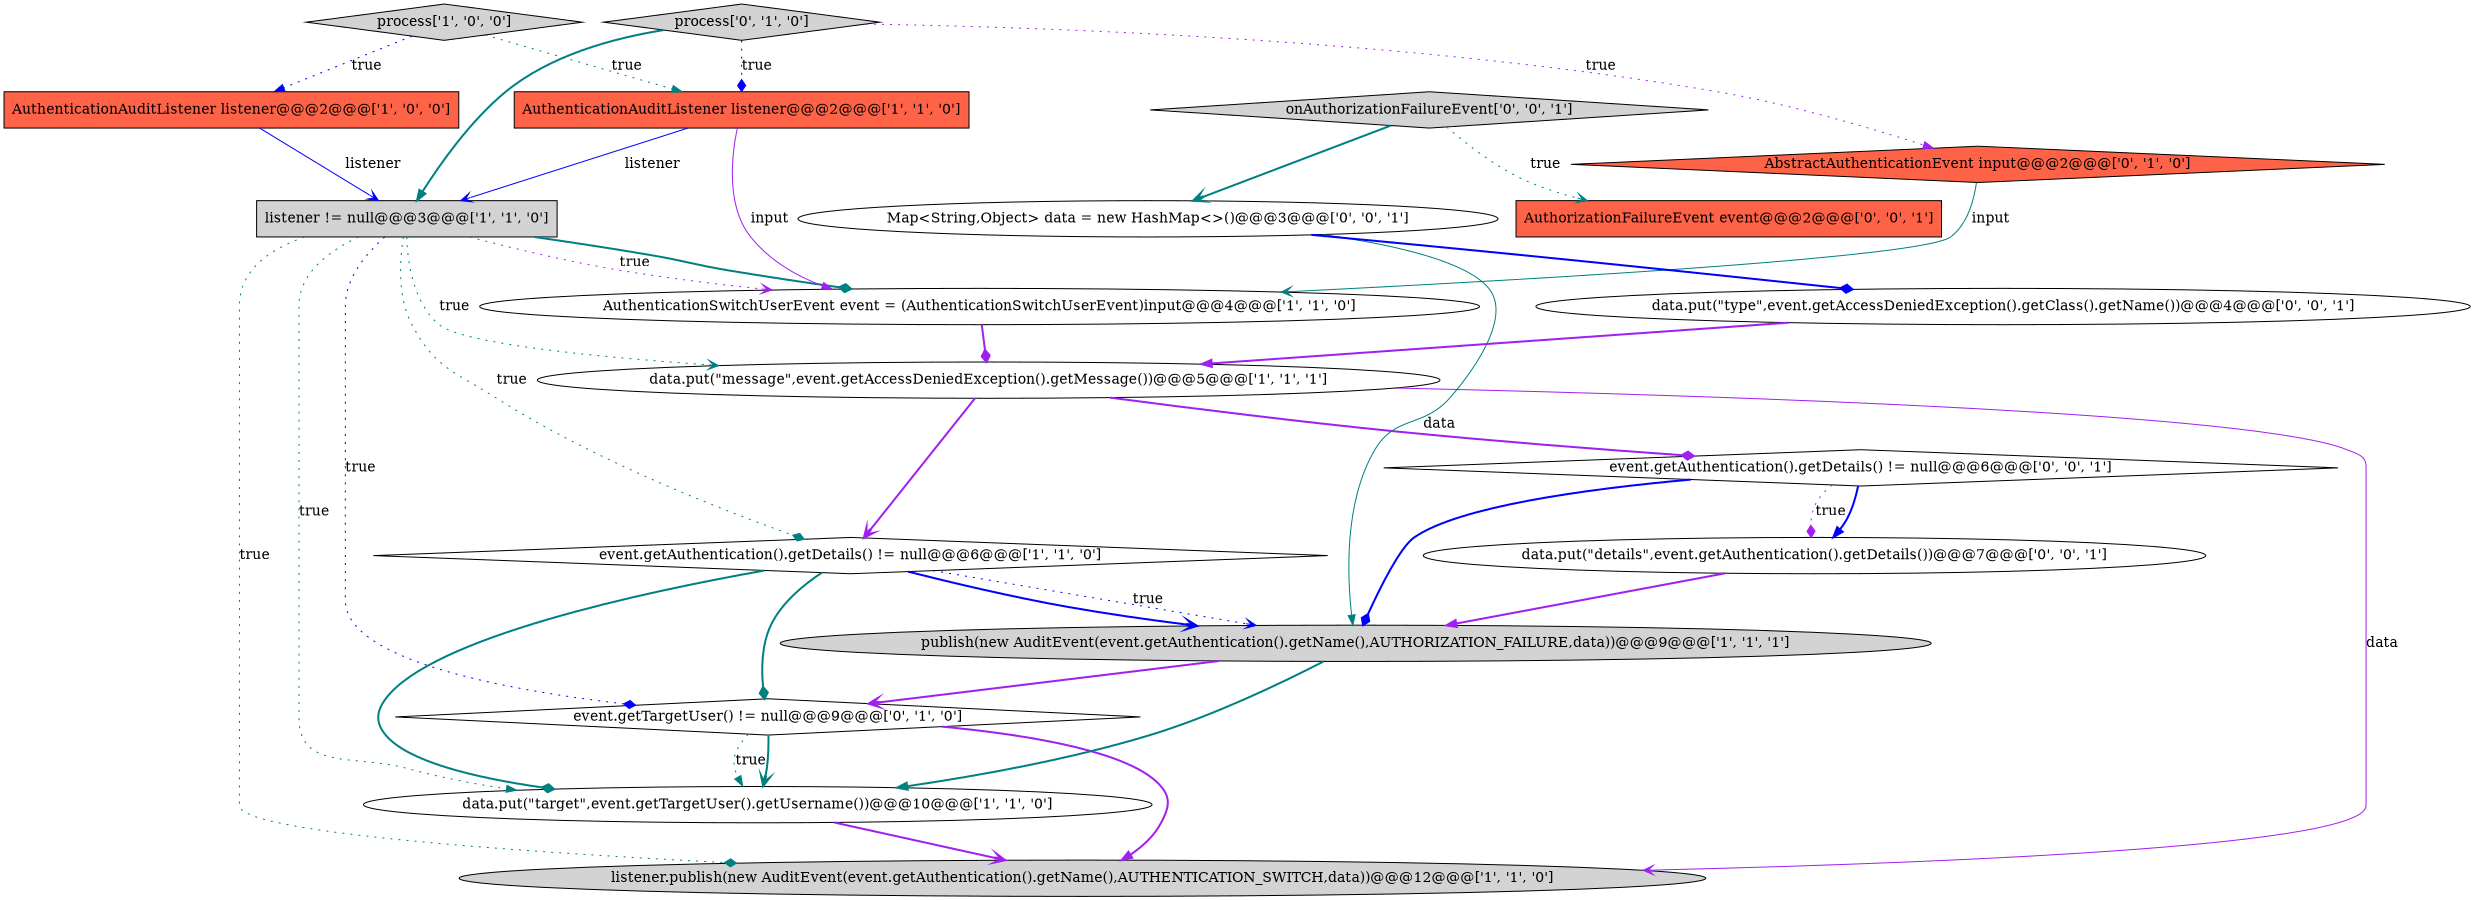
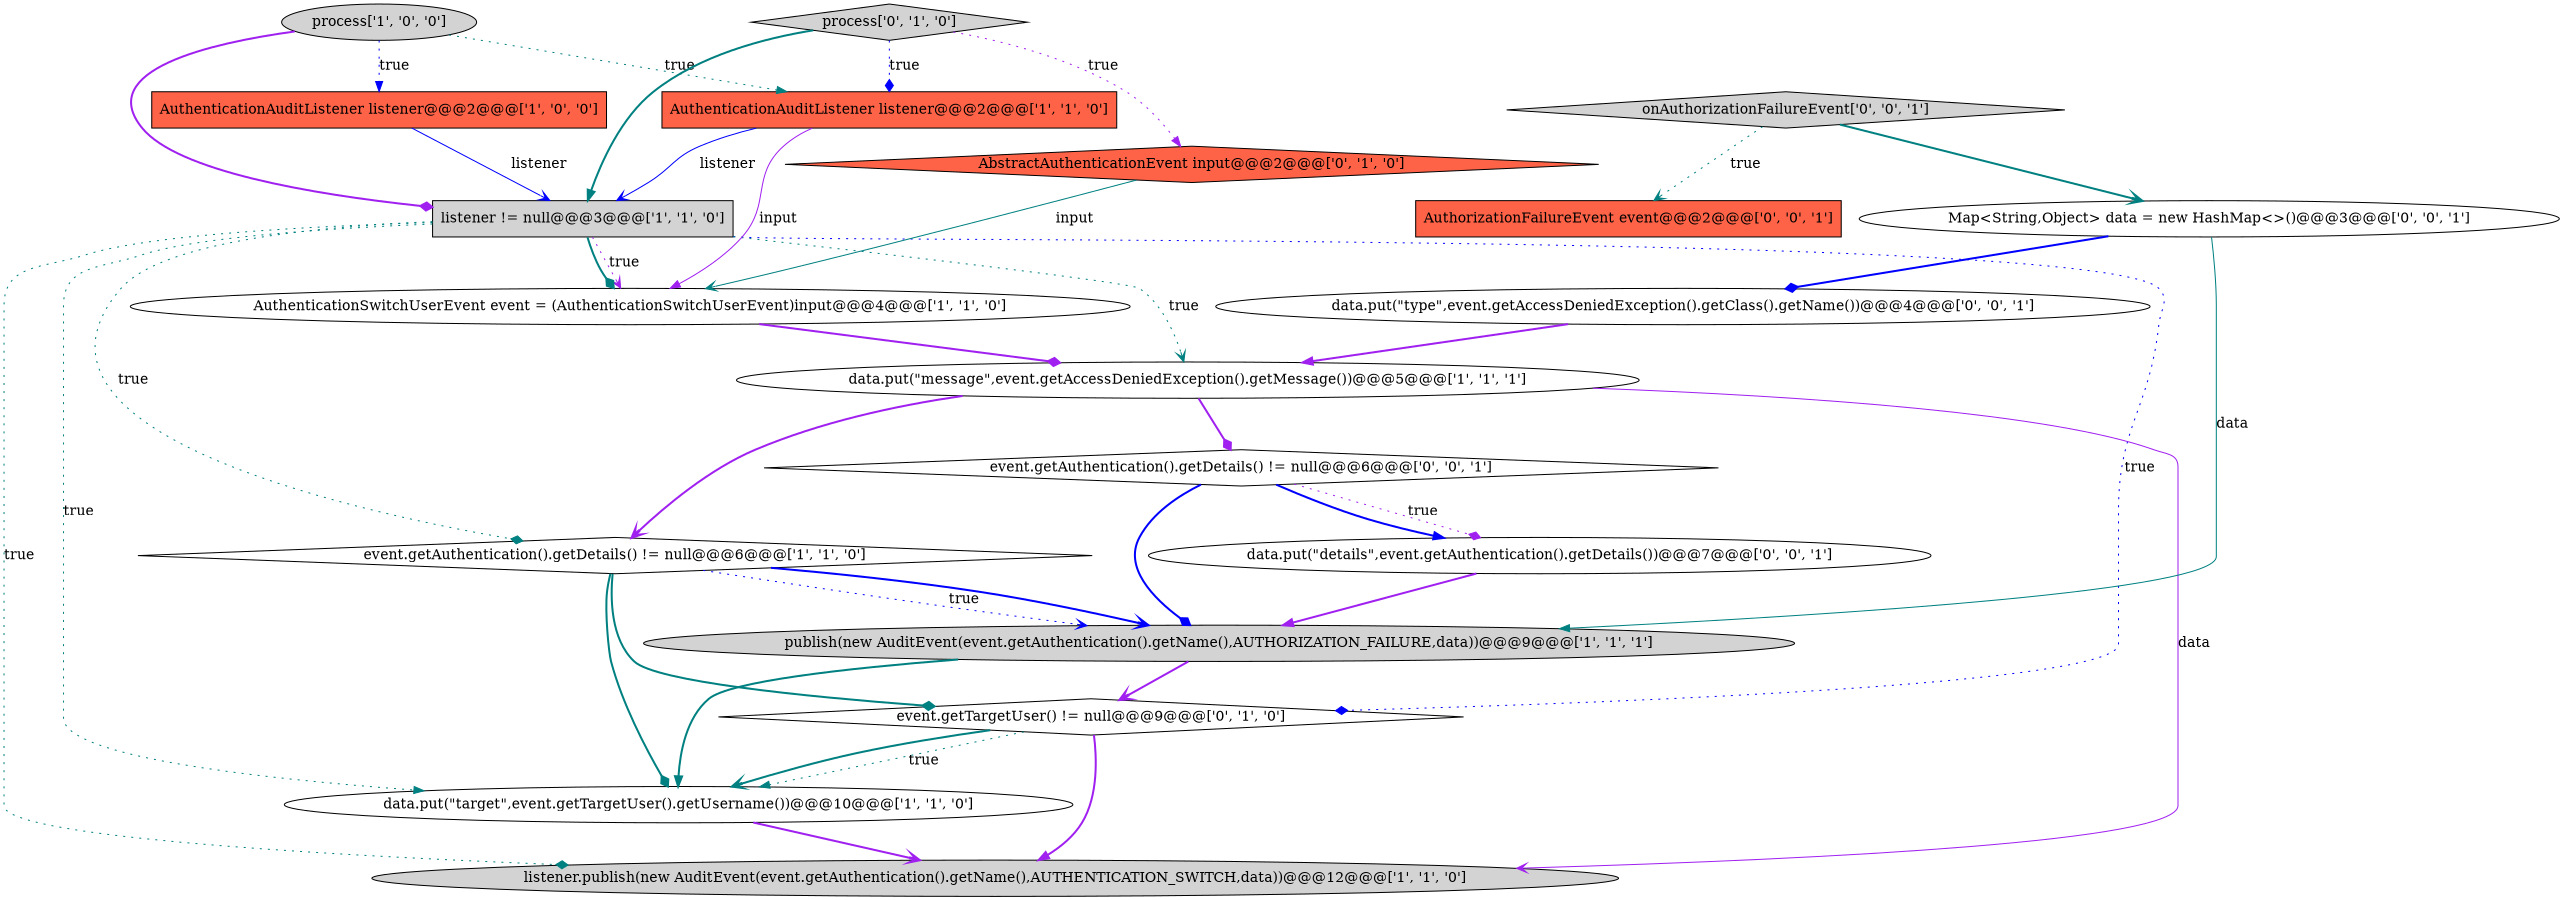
(444, 22) -> (379, 22)
none -> (173, 150)
